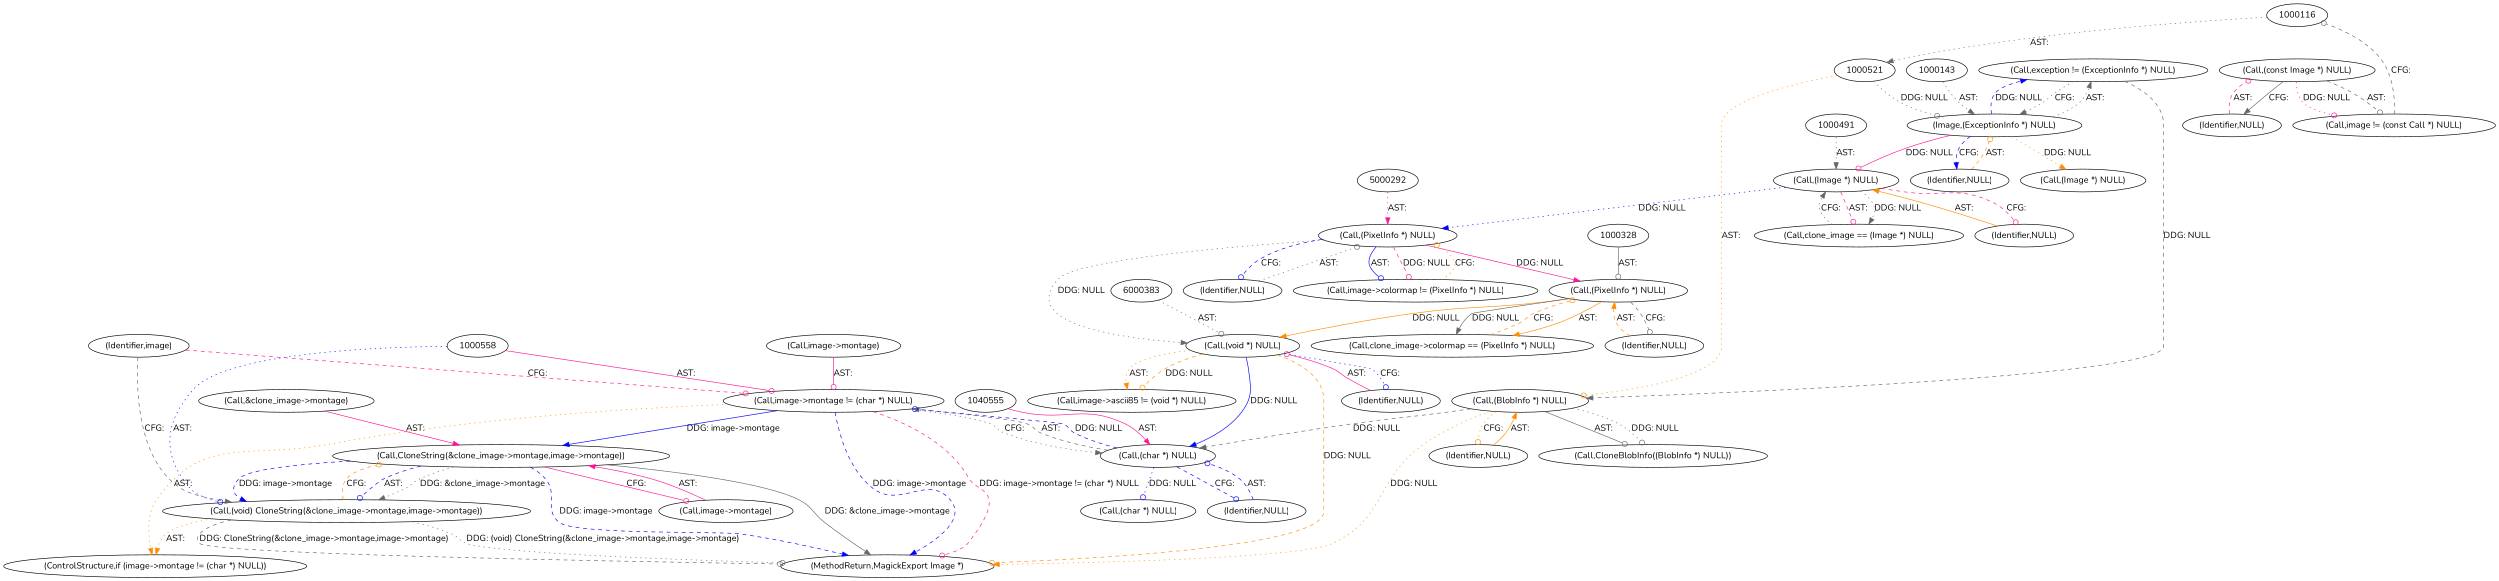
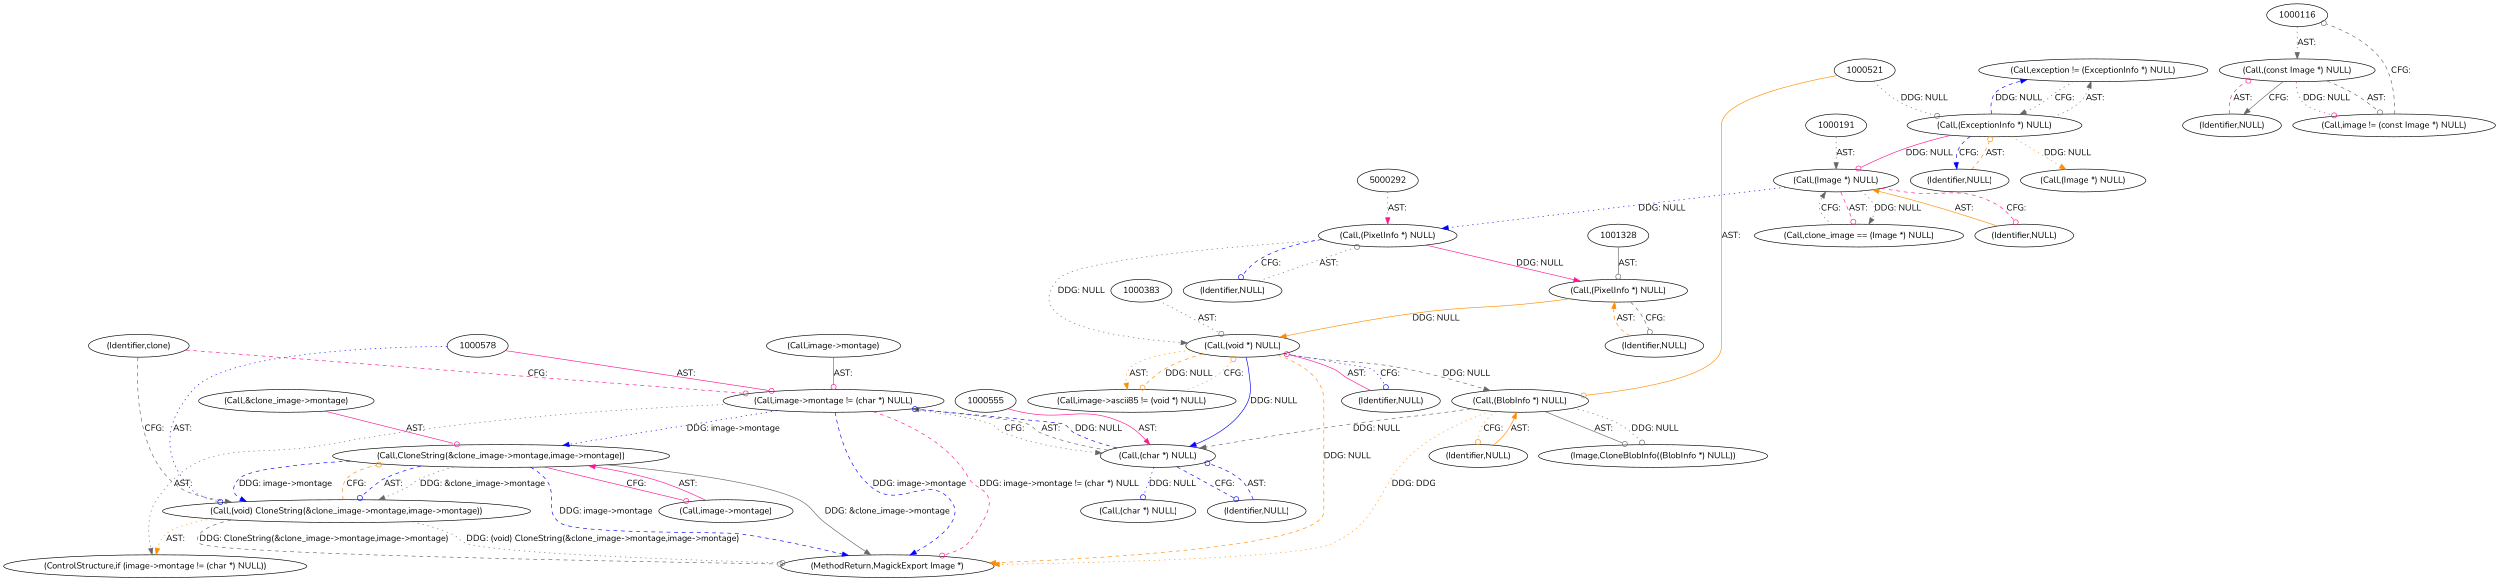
(2079, 32) -> (2297, 40)
(1937, 70) -> none
(1836, 125) -> (1836, 125)
(1994, 125) -> (1994, 125)
(2394, 125) -> (2394, 125)
(1618, 236) -> (1618, 236)
(1722, 246) -> (1722, 246)
(1141, 291) -> (1141, 291)
(1416, 291) -> none
(139, 346) -> (139, 346)
(478, 346) -> (478, 346)
(1452, 346) -> none
(2022, 374) -> (1385, 365)
none -> (1210, 380)
(986, 401) -> (986, 401)
(389, 427) -> (389, 427)
(673, 428) -> (673, 428)
(425, 429) -> (425, 429)
(1653, 456) -> (1653, 456)
(1414, 484) -> (1414, 484)
(1254, 541) -> (1254, 541)
